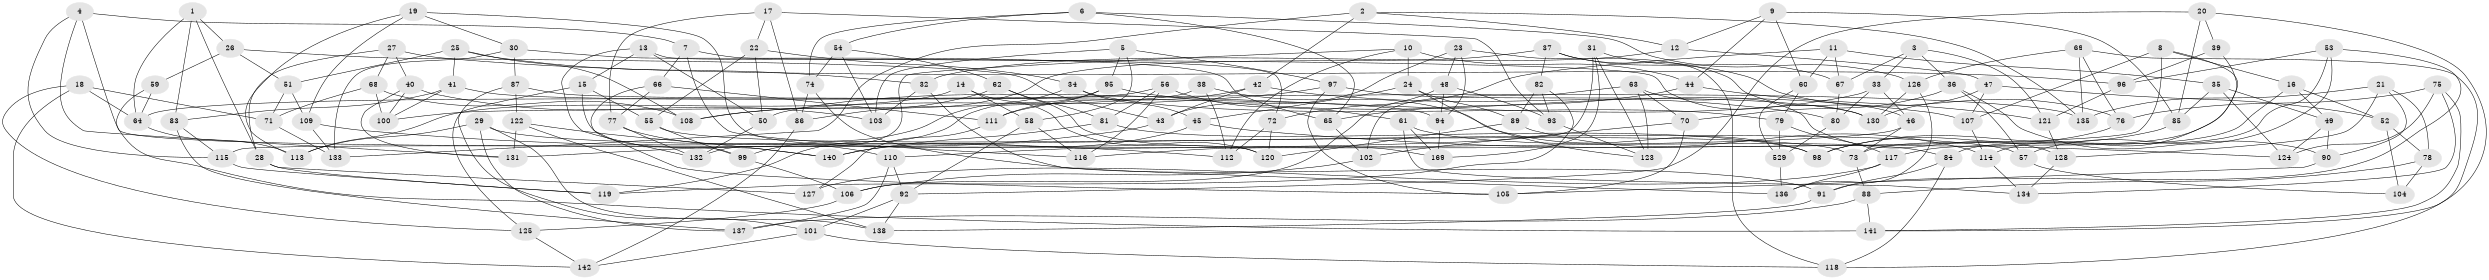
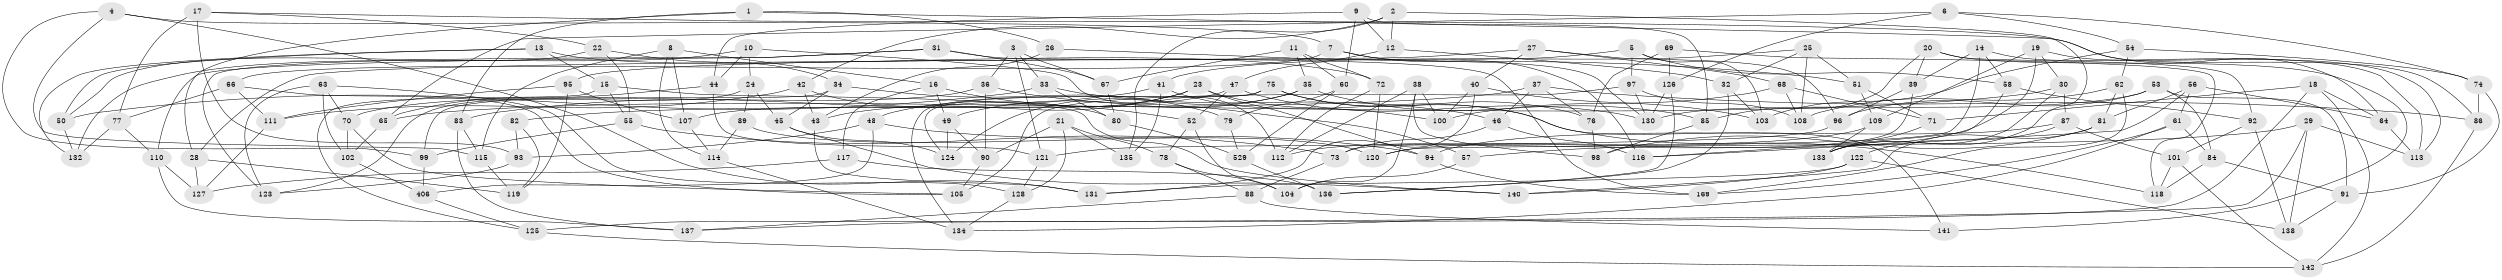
none -> (1947, 67)
(155, 85) -> none
(2081, 85) -> none
(1527, 103) -> none
(2247, 137) -> (1916, 107)
(1836, 139) -> none
none -> (1387, 171)
(896, 173) -> (178, 176)
(847, 195) -> (423, 195)
